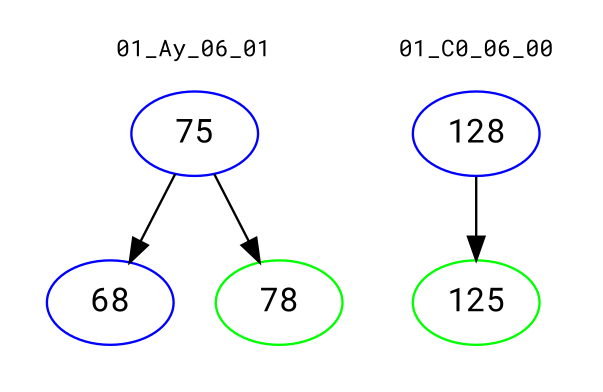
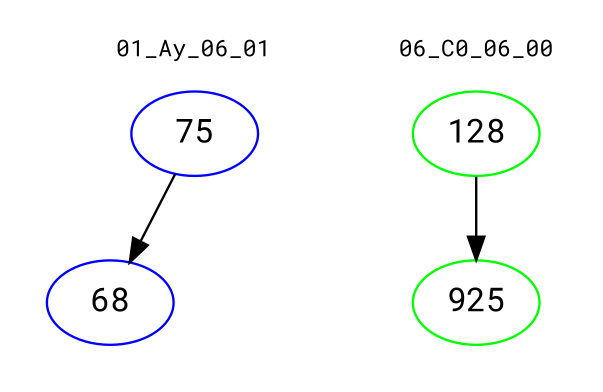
(477, 50) -> (477, 50)
(476, 134) -> (476, 134)
(279, 303) -> none
(476, 303) -> (476, 303)
